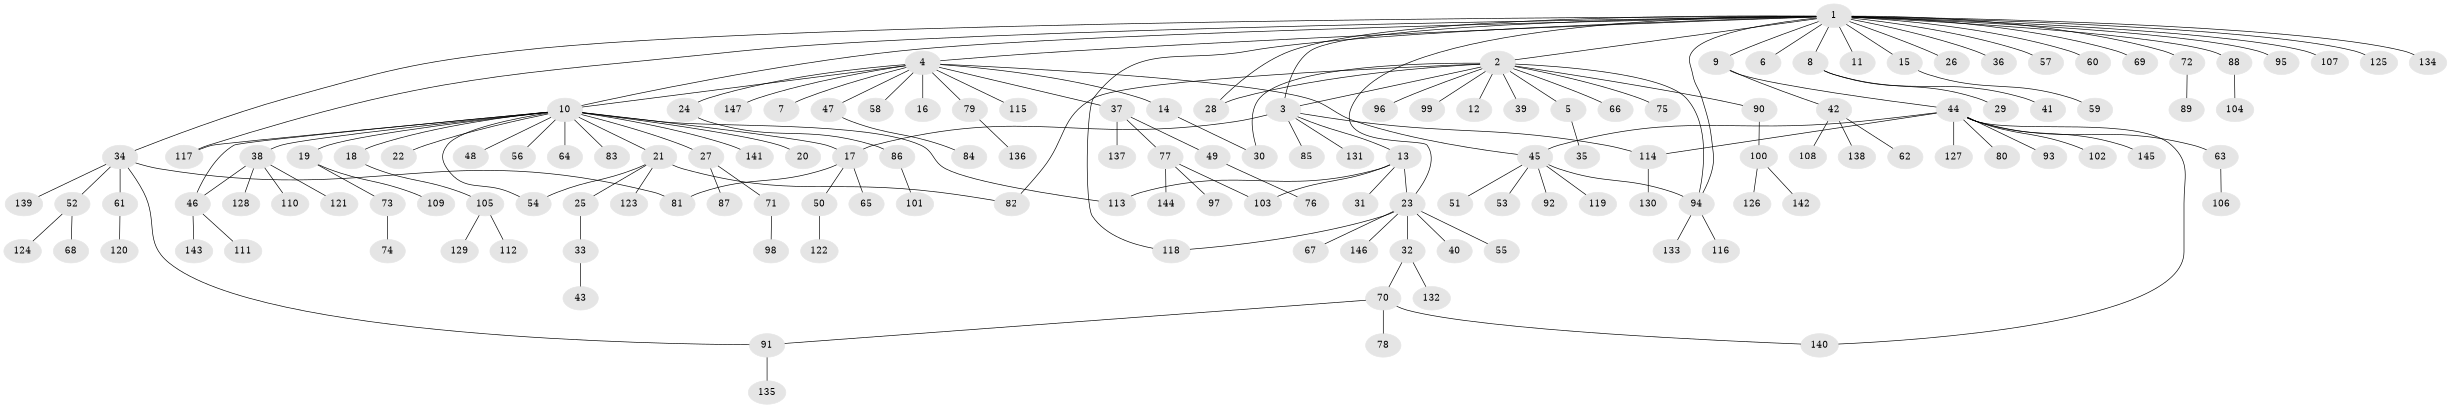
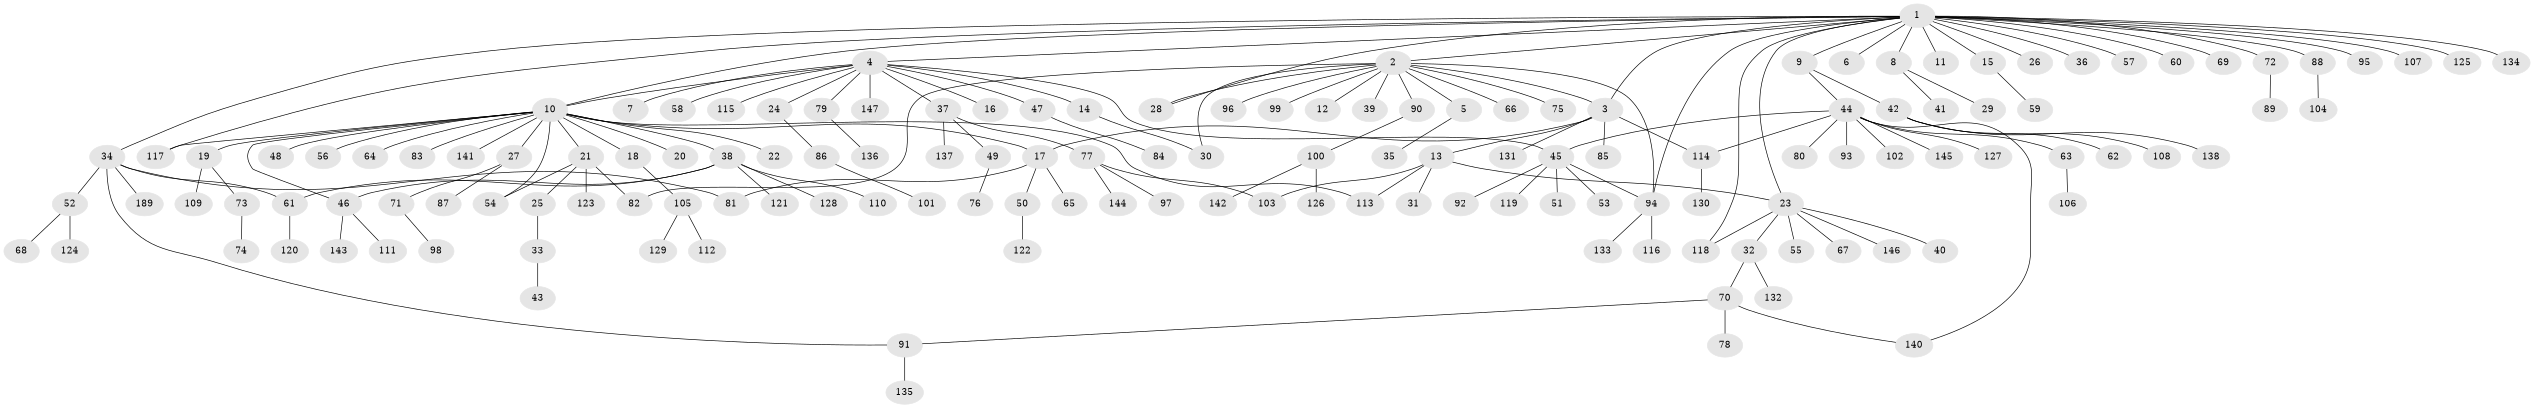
none -> (510, 183)
(24, 204) -> (145, 204)
